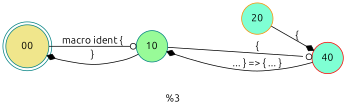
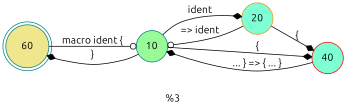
none -> (196, 18)
none -> (210, 39)
(27, 46) -> (27, 46)
(235, 52) -> (235, 52)
